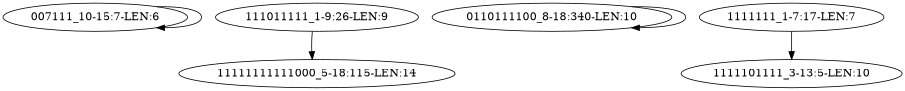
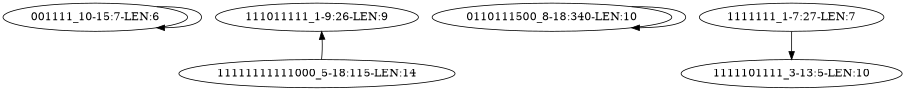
(95, 17) -> (95, 17)
(552, 17) -> (552, 17)
(792, 17) -> (792, 17)
(312, 42) -> (322, 49)
